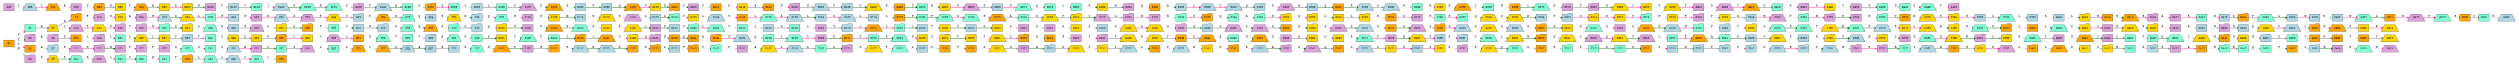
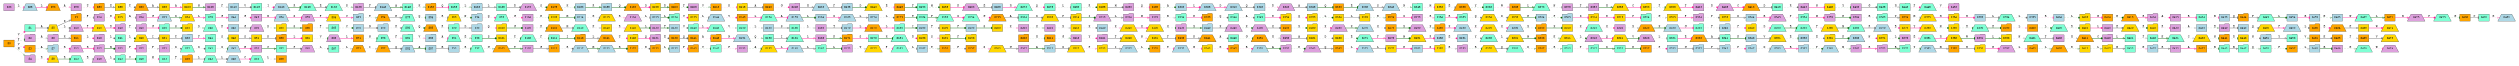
(997, 38) -> none
(2072, 49) -> (2072, 49)
